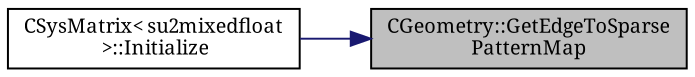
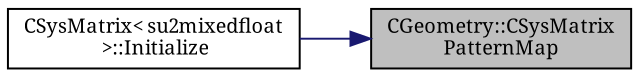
(529, 39) -> (501, 39)
